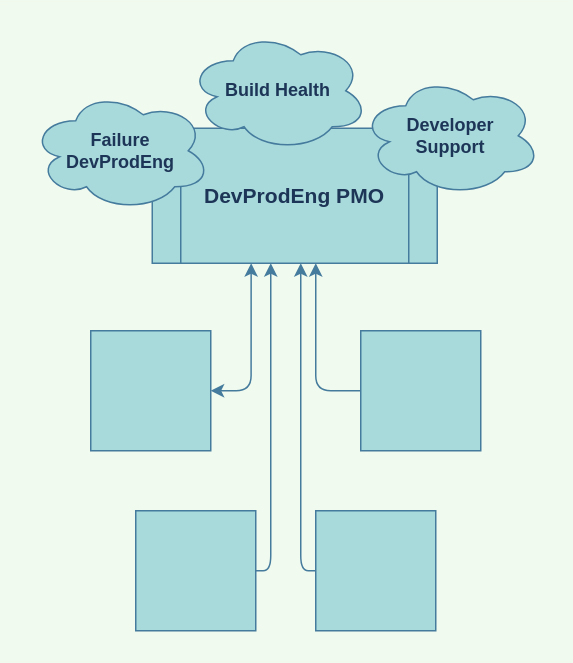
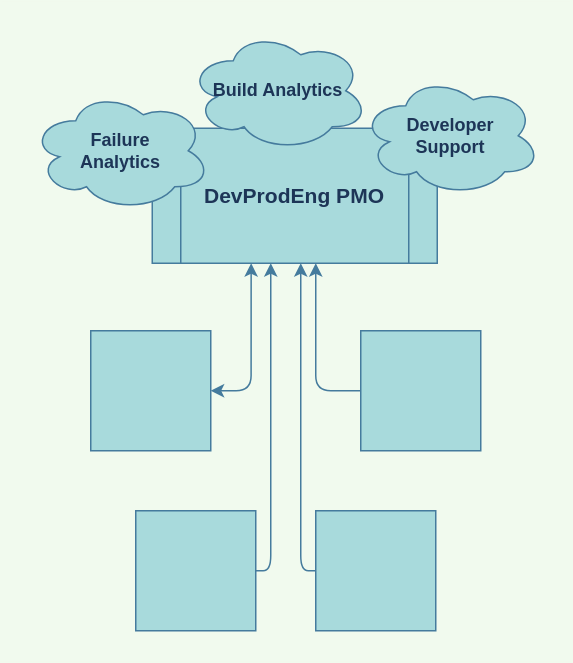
(278, 91) -> (278, 91)
(121, 151) -> (121, 151)
